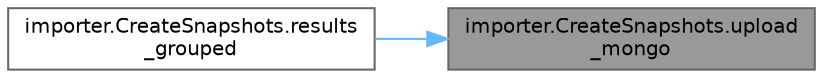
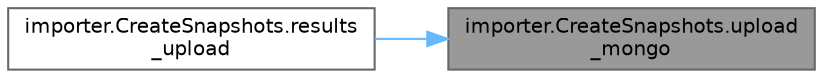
(191, 39) -> (191, 39)
